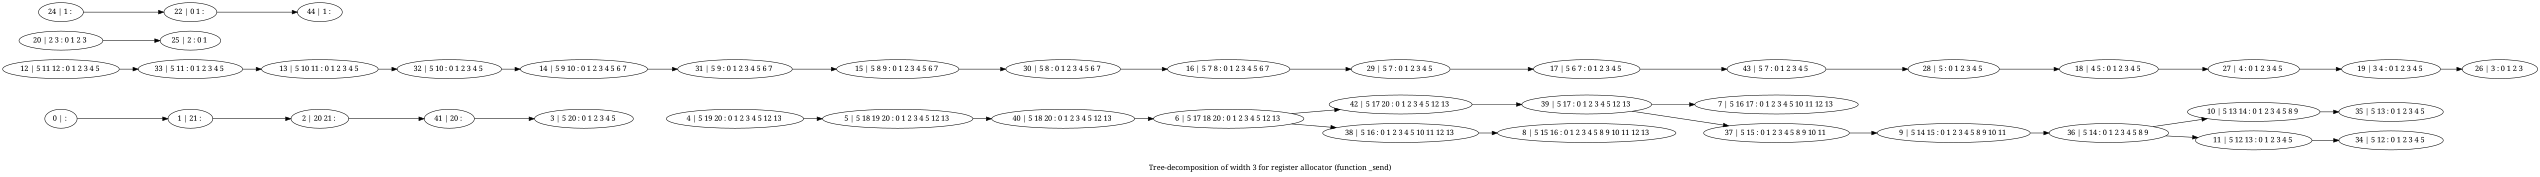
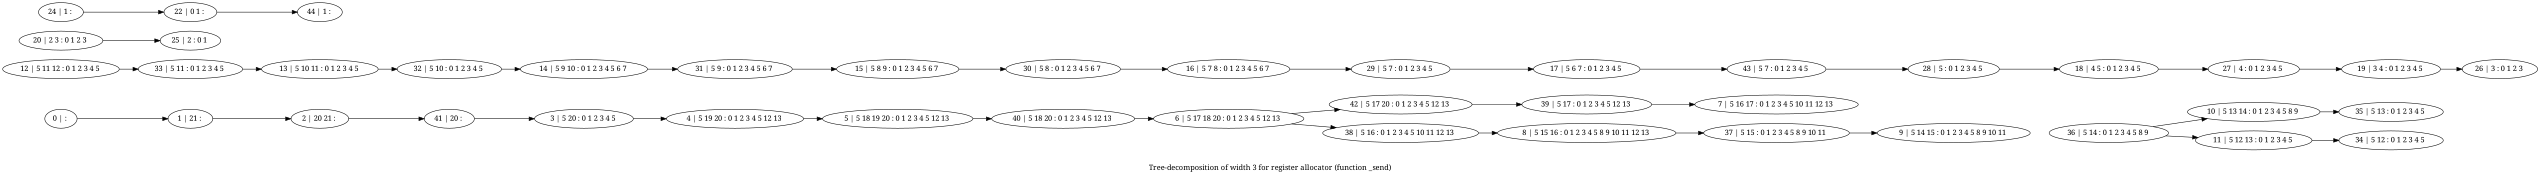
(1678, 118) -> (1687, 133)
none -> (647, 119)
(2037, 133) -> none
